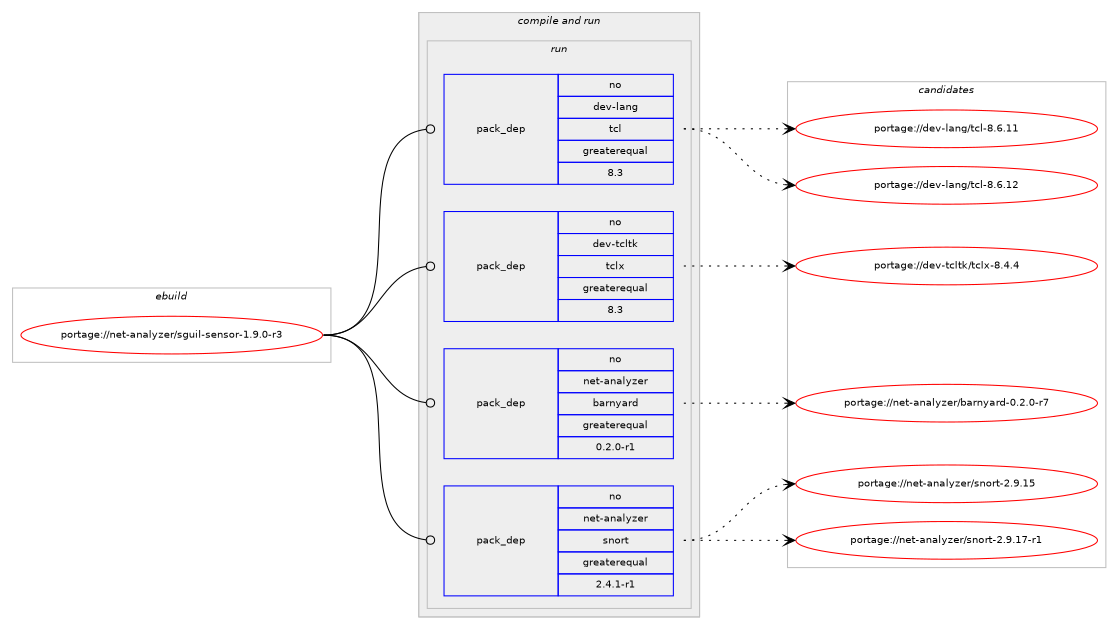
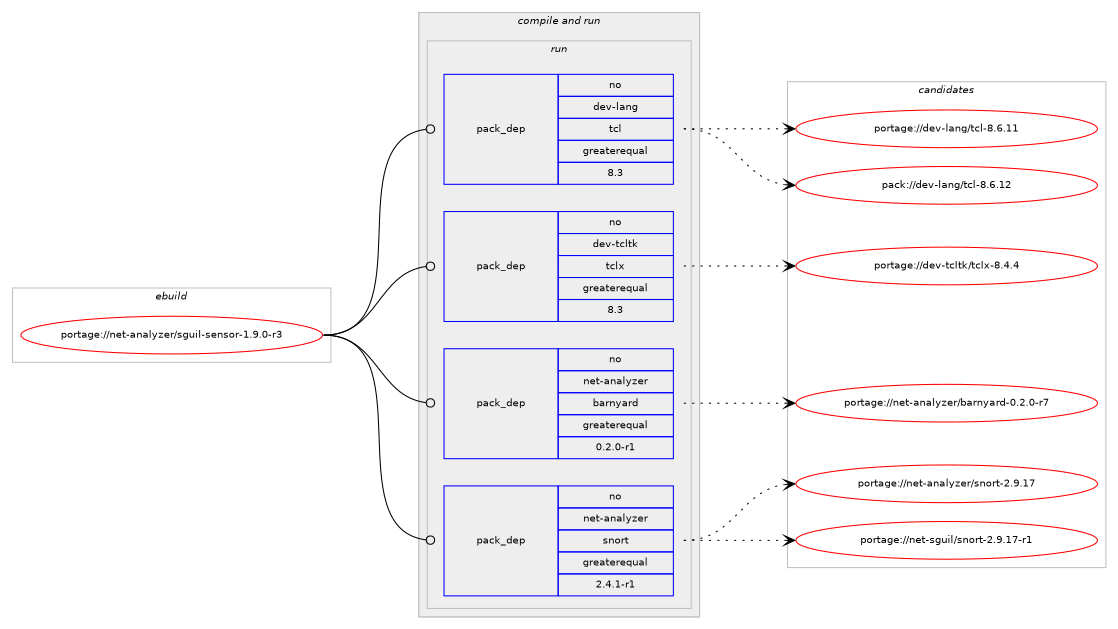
(947, 185) -> (947, 185)
(947, 484) -> (947, 484)
(947, 540) -> (947, 540)
